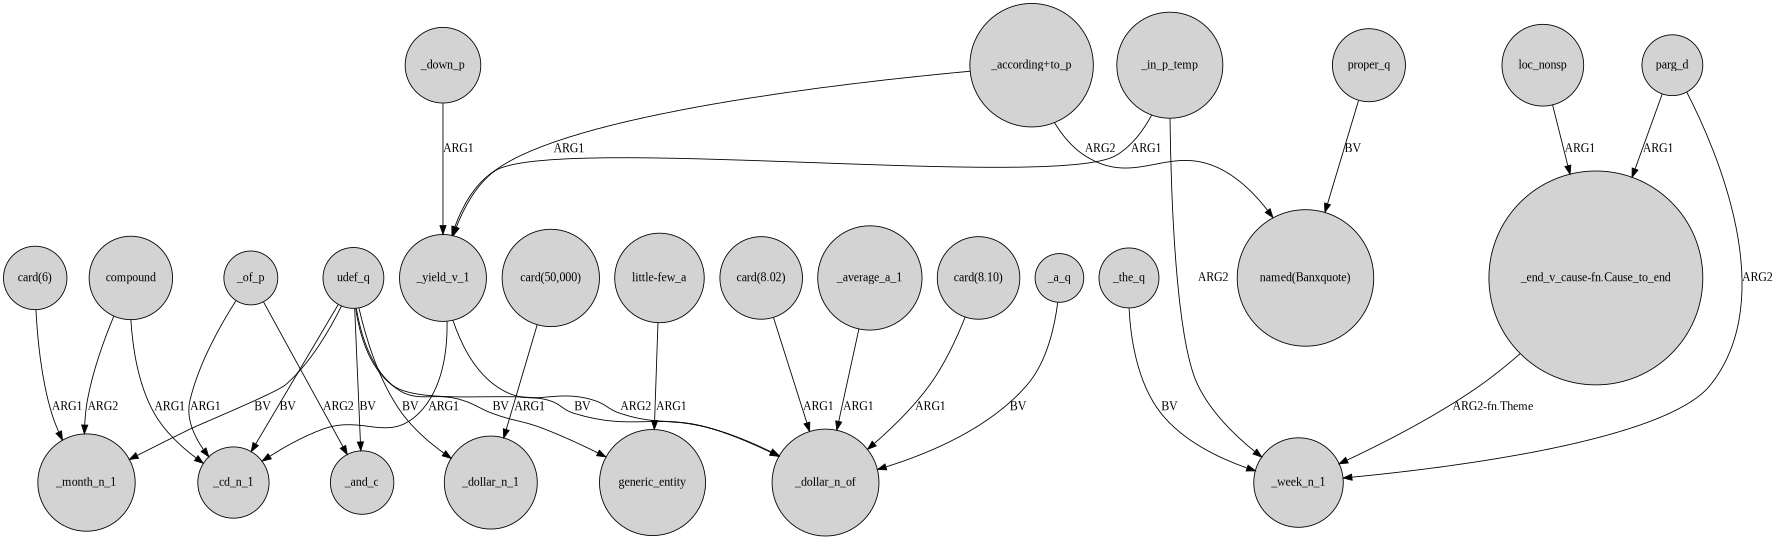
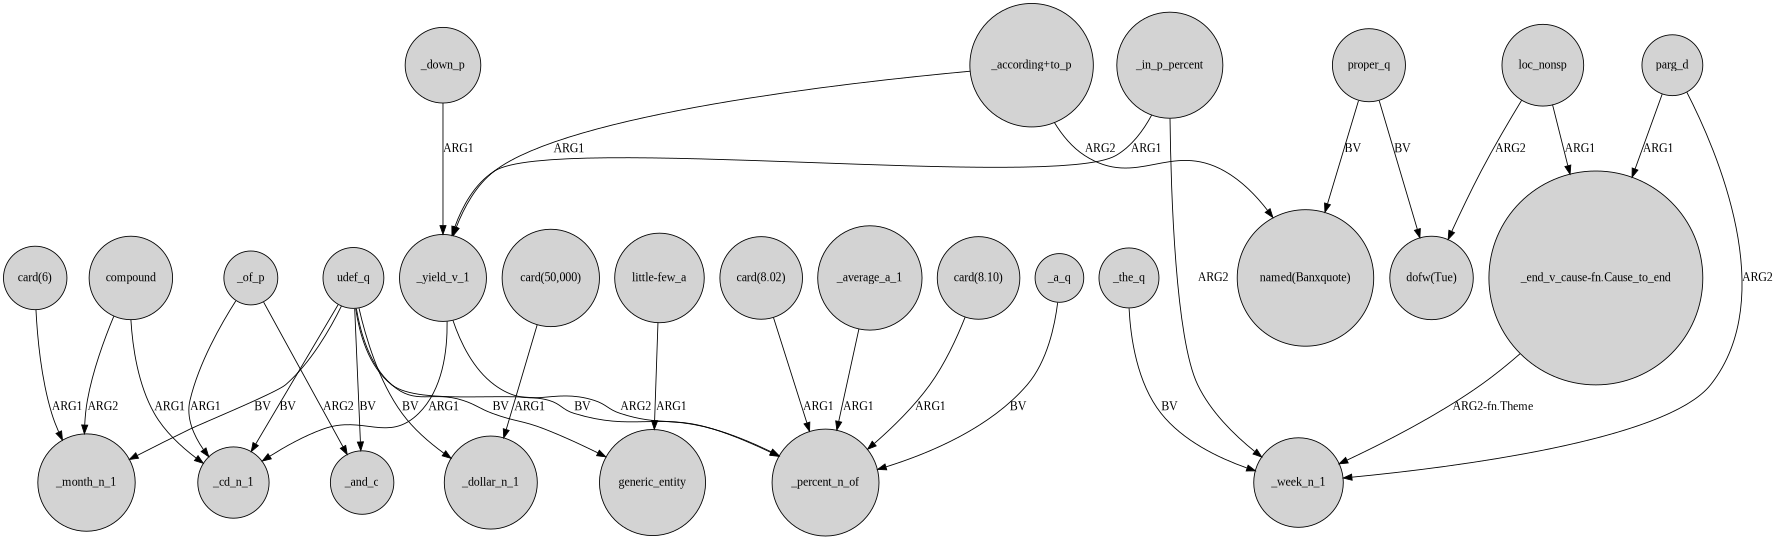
(1170, 65) -> (1170, 65)
none -> (1432, 278)
(826, 483) -> (826, 483)
